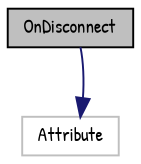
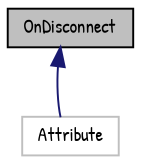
(83, 73) -> (58, 92)
